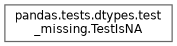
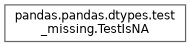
(89, 23) -> (95, 23)
